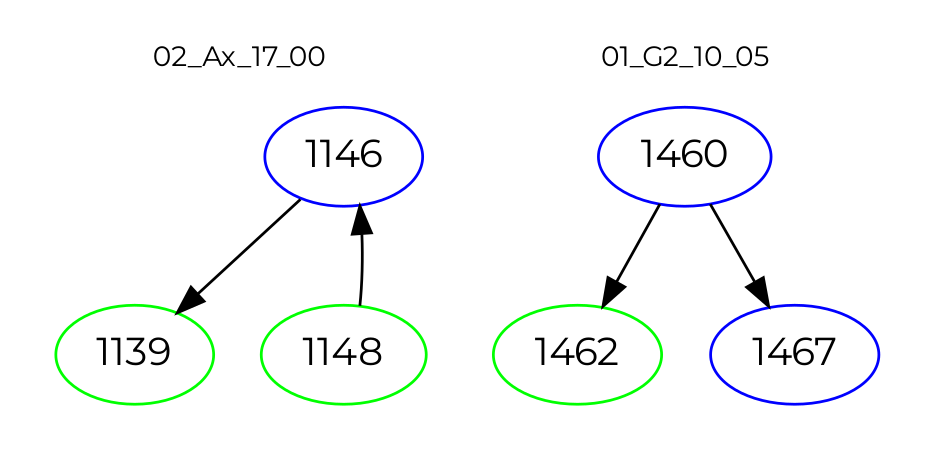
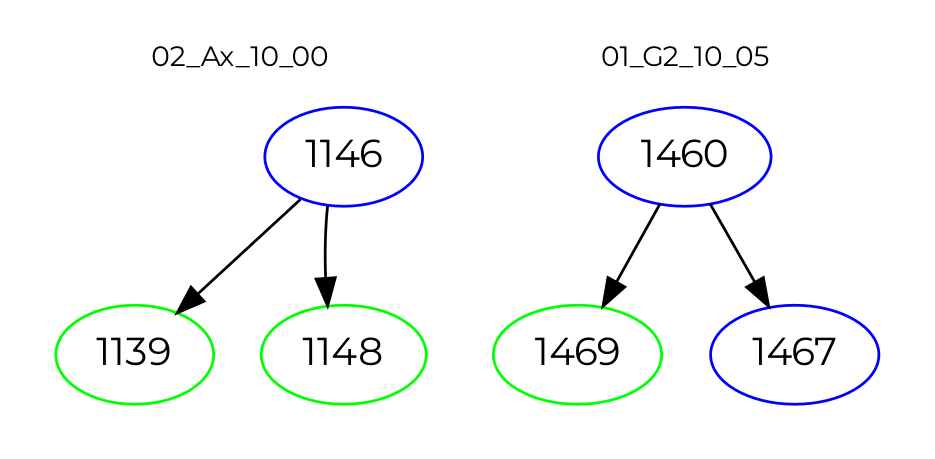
(241, 59) -> (241, 59)
(362, 270) -> (325, 242)
(578, 355) -> (578, 355)
